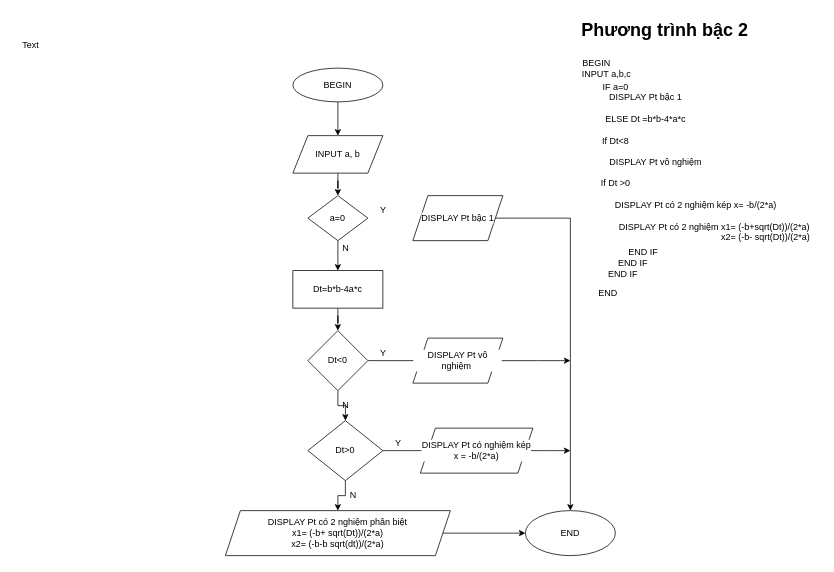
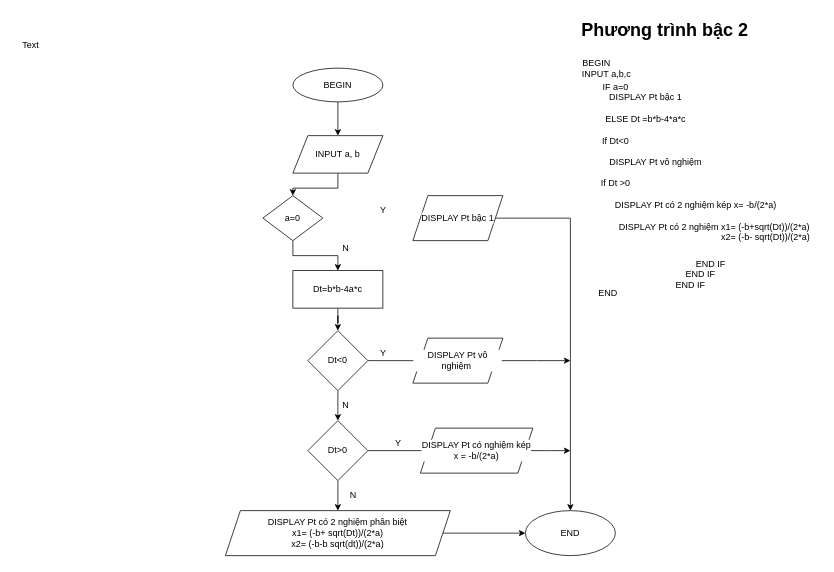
(616, 162) -> (616, 162)
(338, 218) -> (293, 218)
(623, 263) -> (690, 274)
(345, 450) -> (338, 450)
